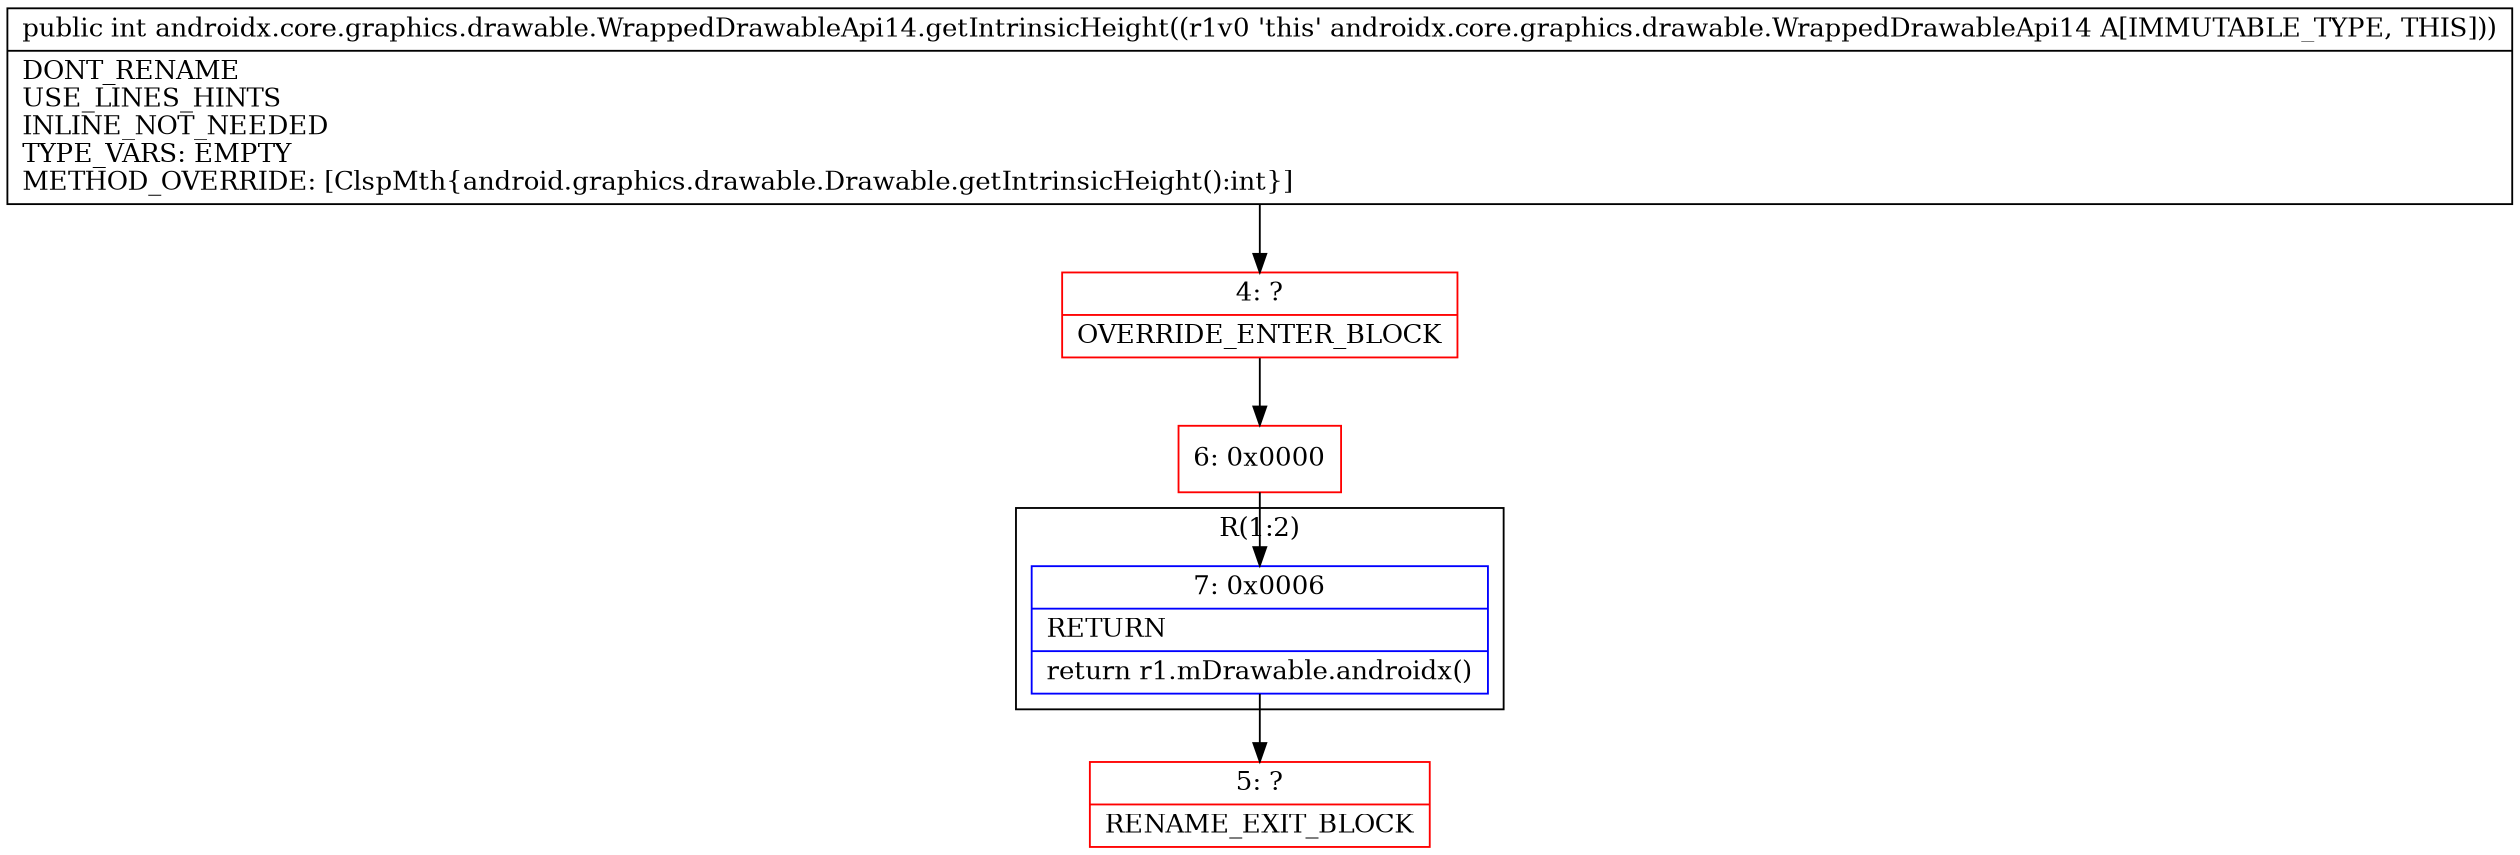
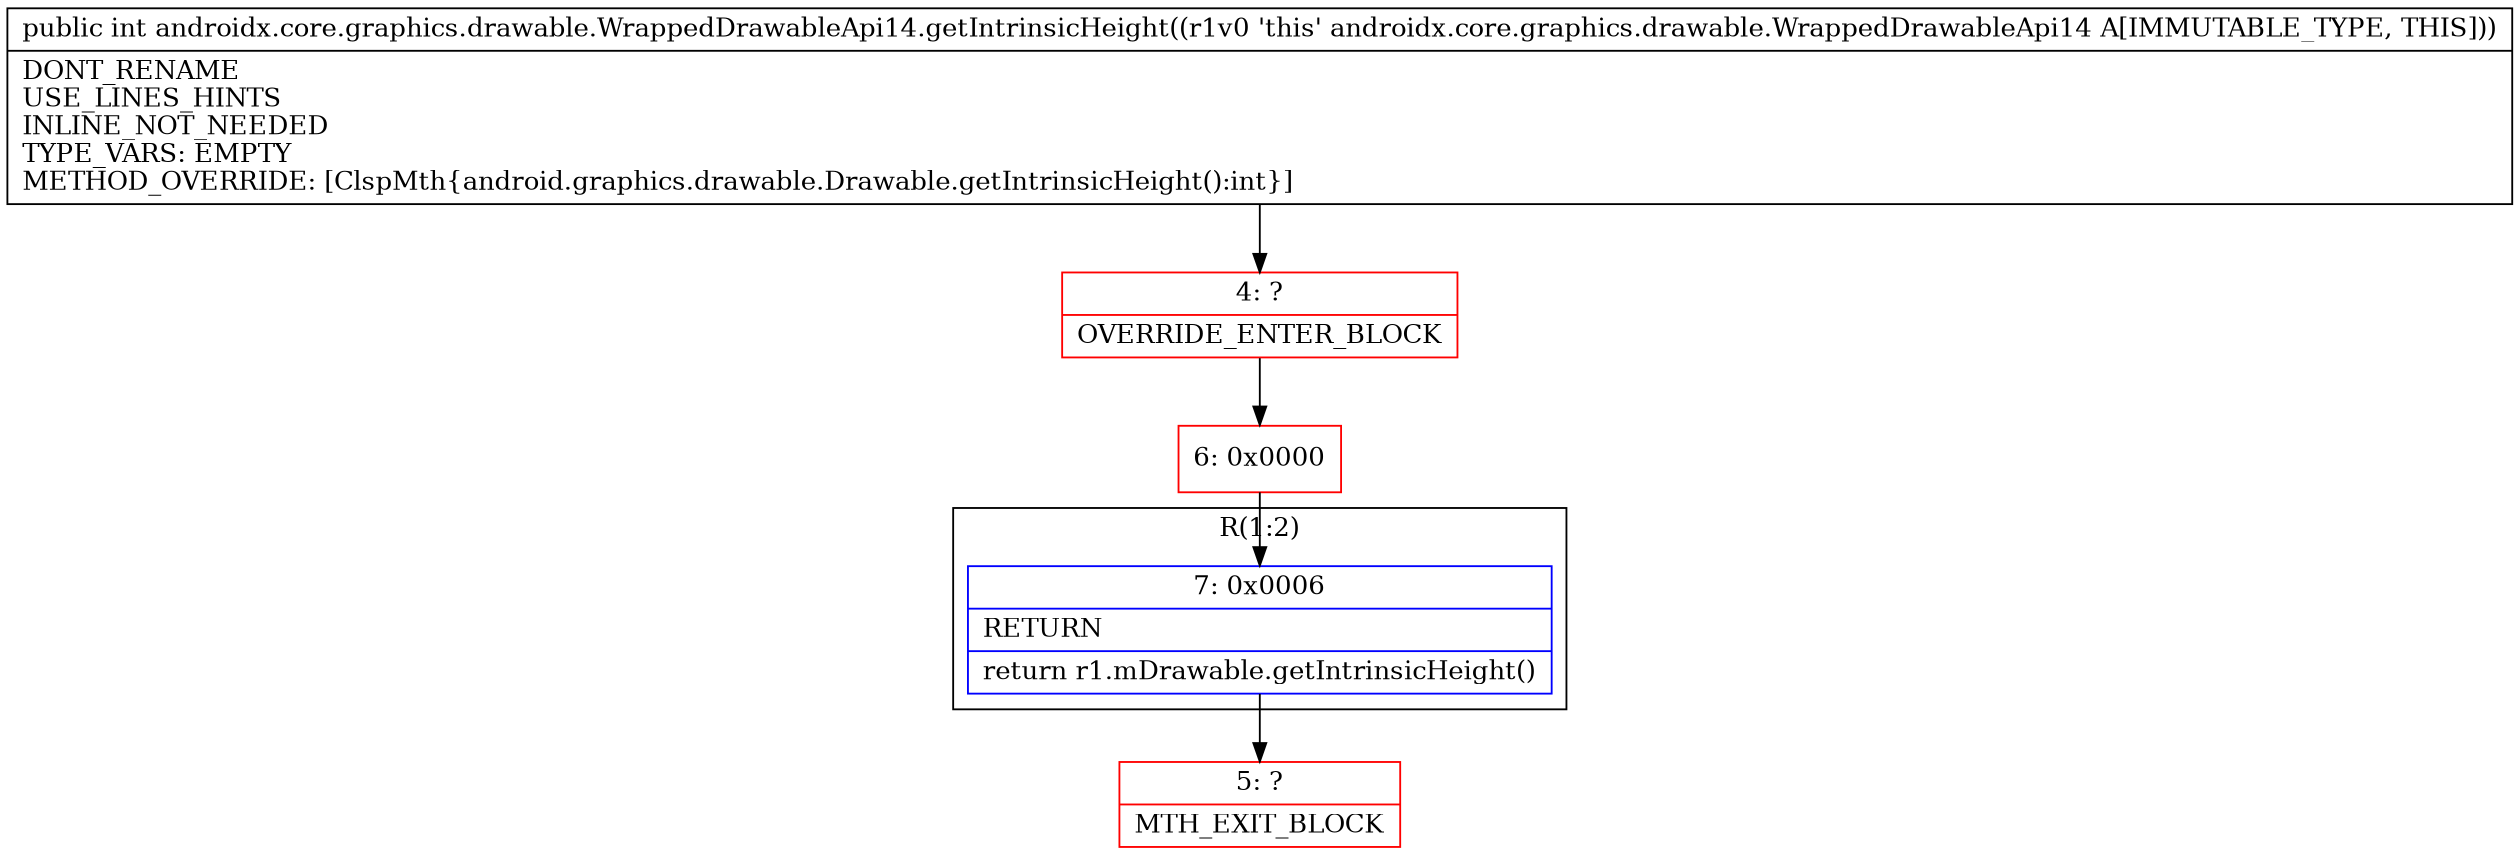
(1260, 671) -> (1260, 671)
(1260, 825) -> (1260, 825)
